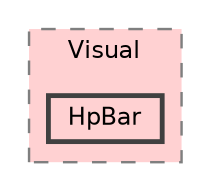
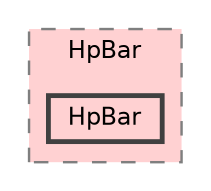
(105, 52) -> (105, 52)
